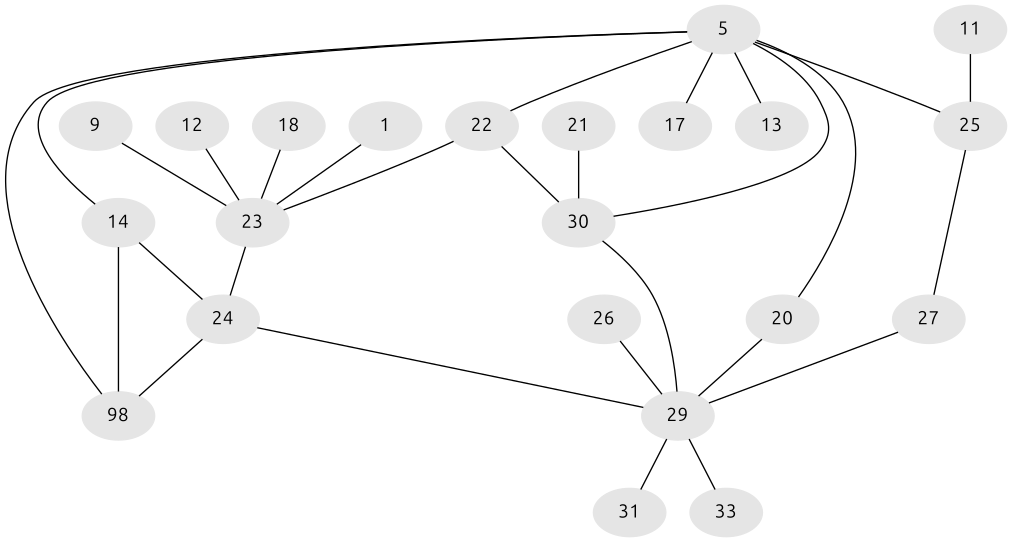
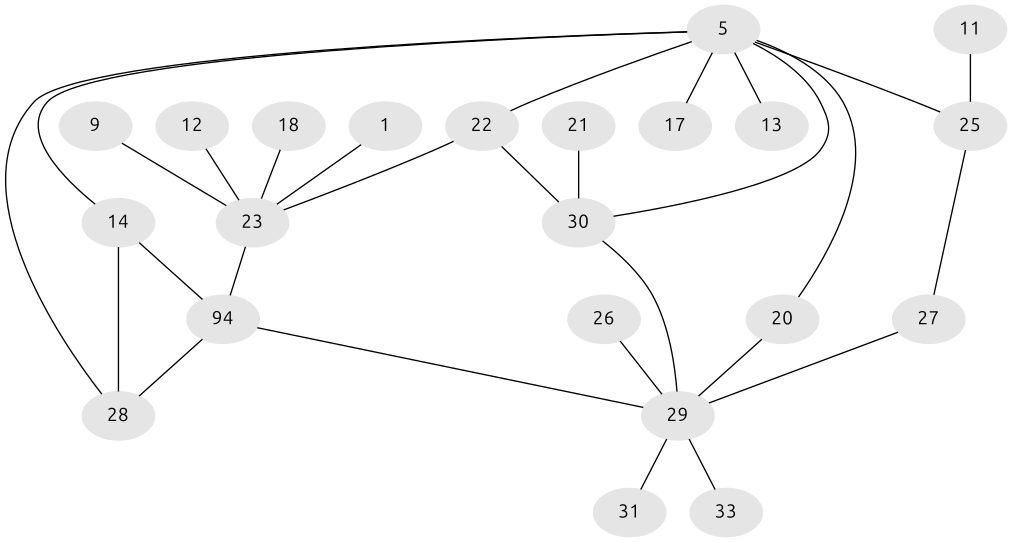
(223, 319) -> (223, 319)
(118, 416) -> (118, 416)
